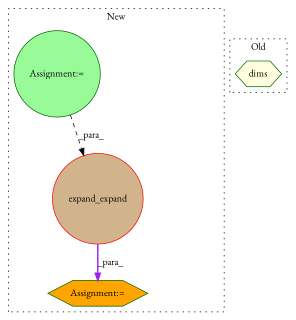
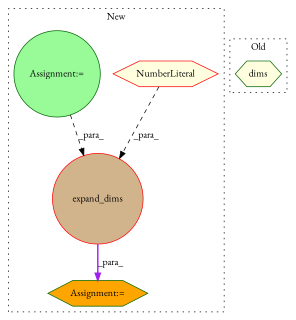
none -> (166, 74)
(98, 199) -> (98, 199)
